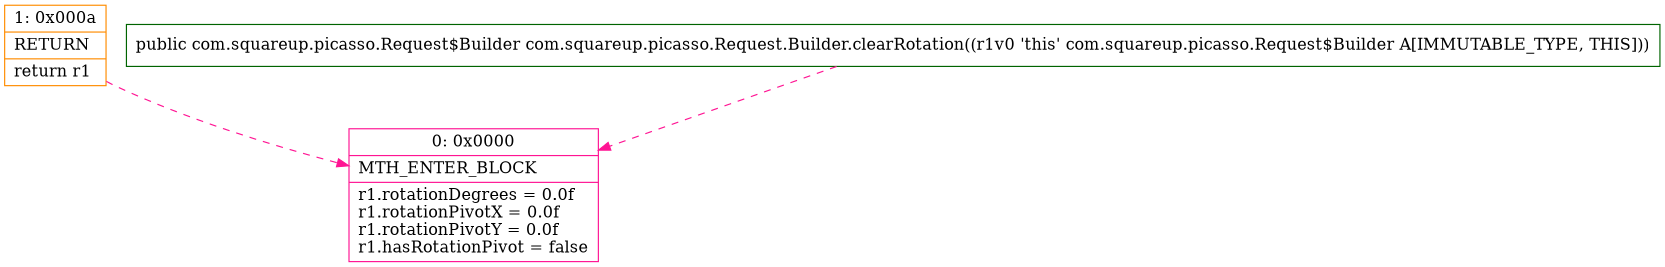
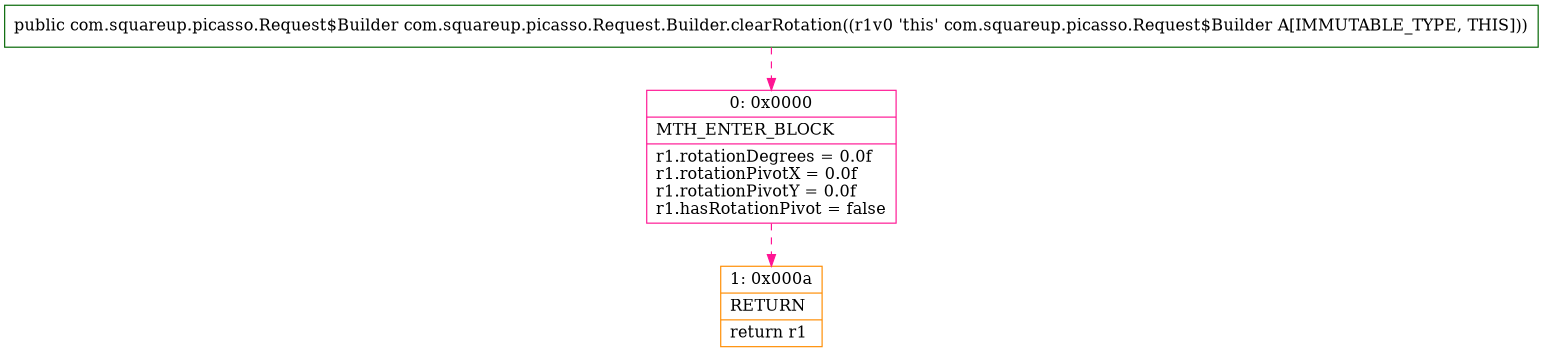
(220, 127) -> (771, 239)
